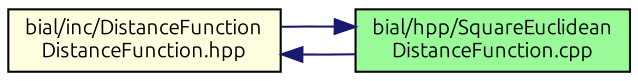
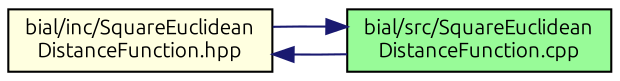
(145, 41) -> (140, 41)
(493, 41) -> (479, 41)
